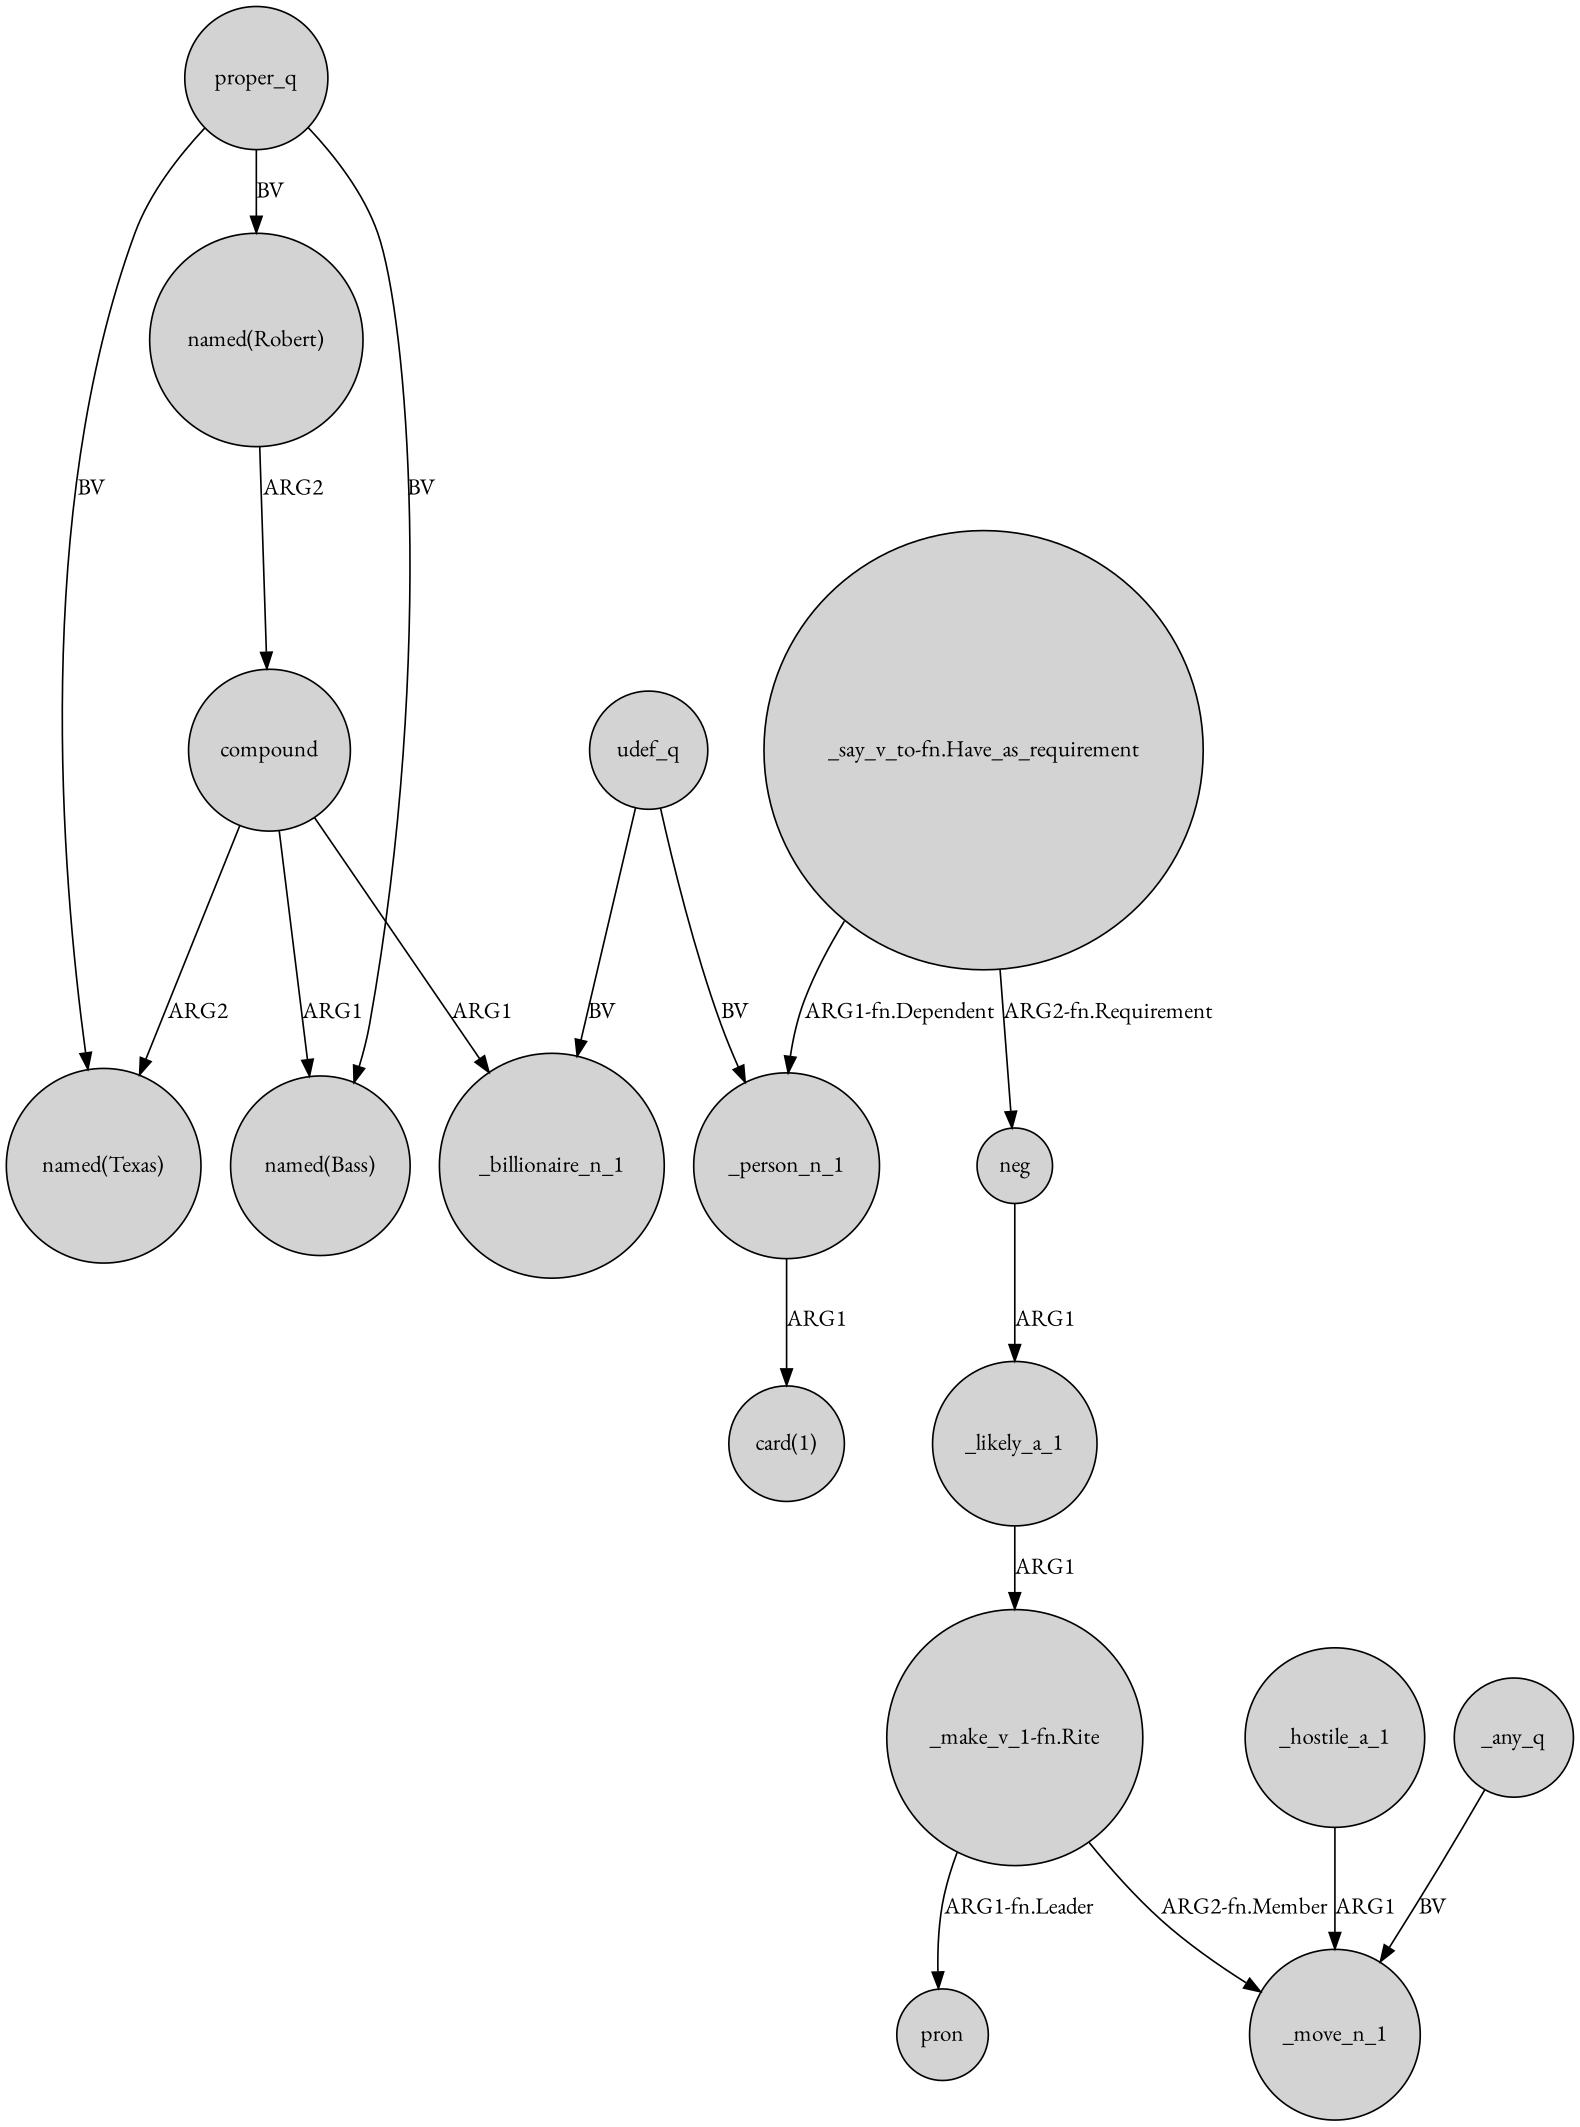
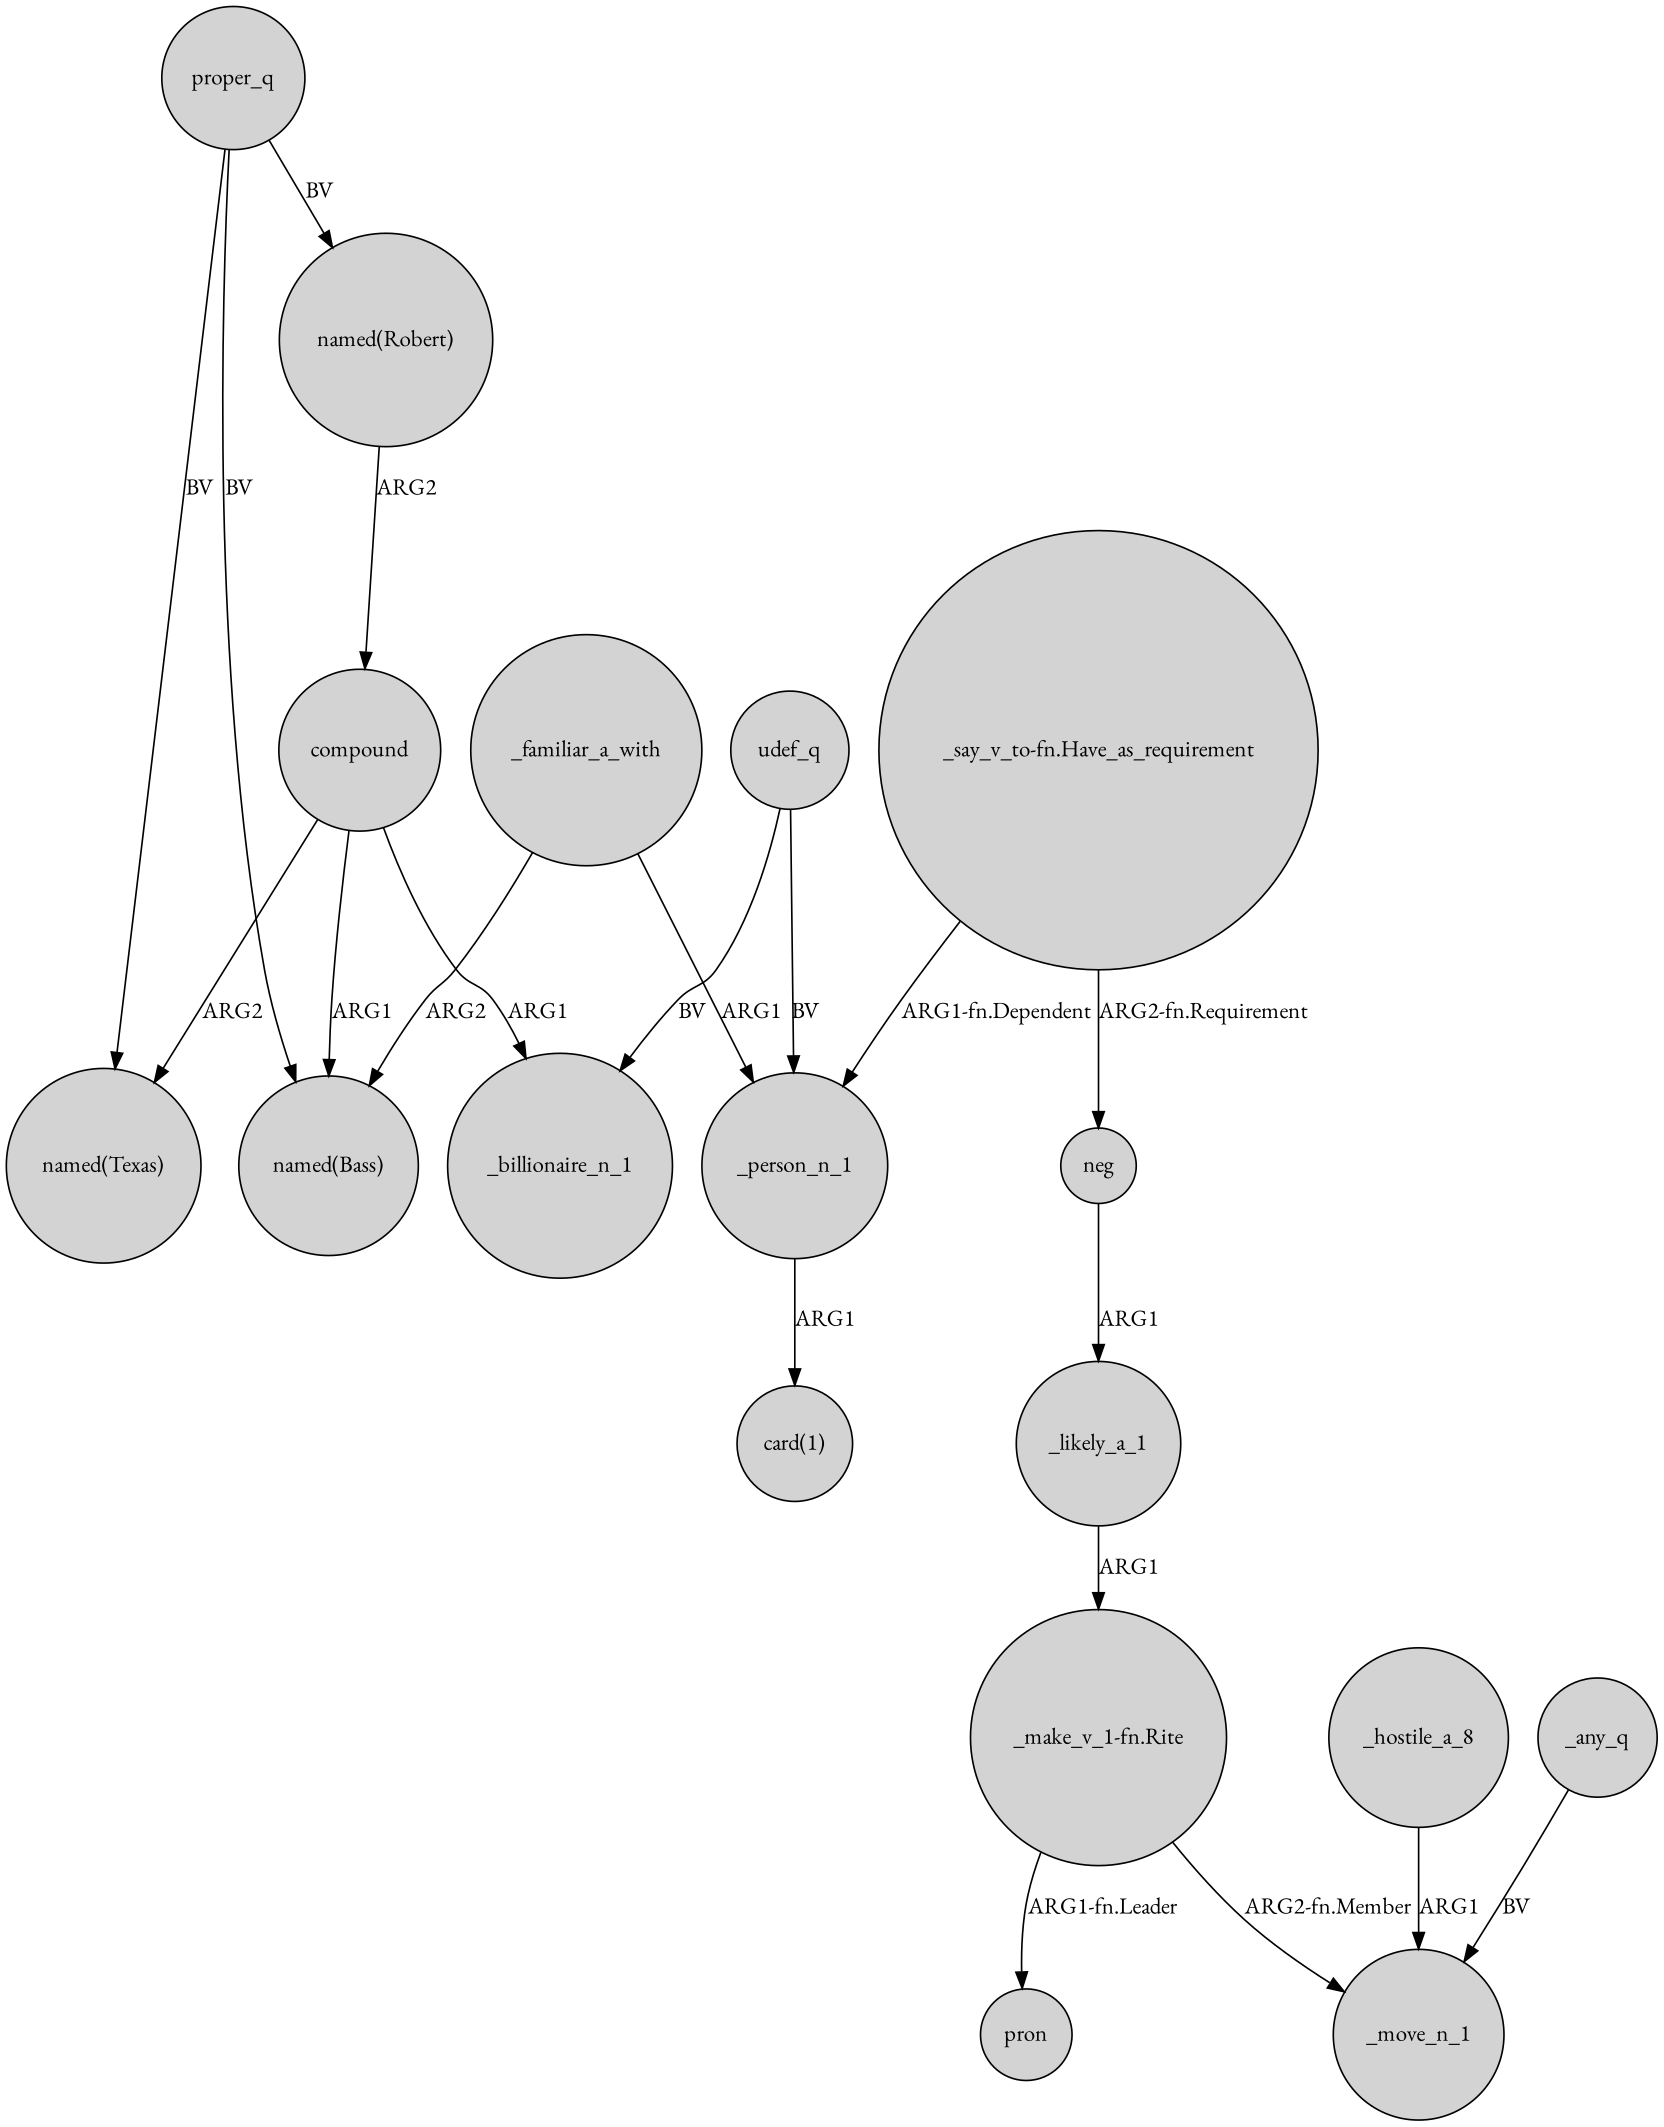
none -> (586, 750)
(1335, 1738) -> (1419, 1738)
